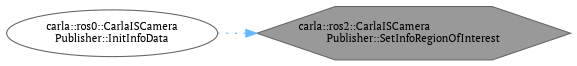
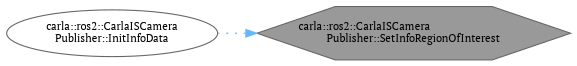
(112, 33) -> (112, 33)
